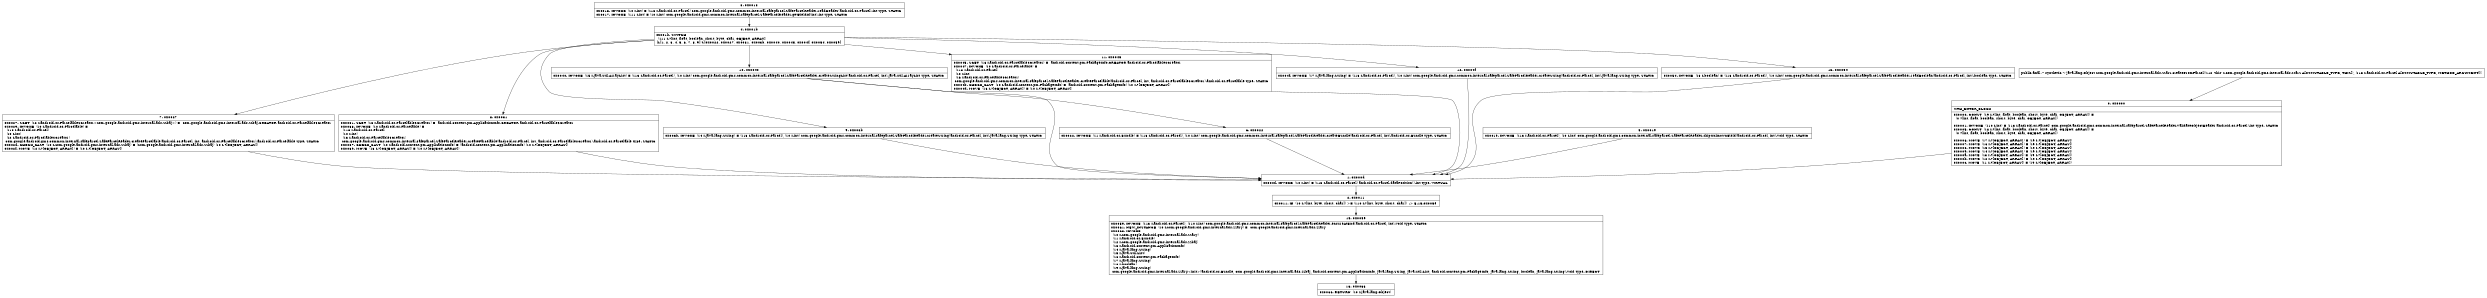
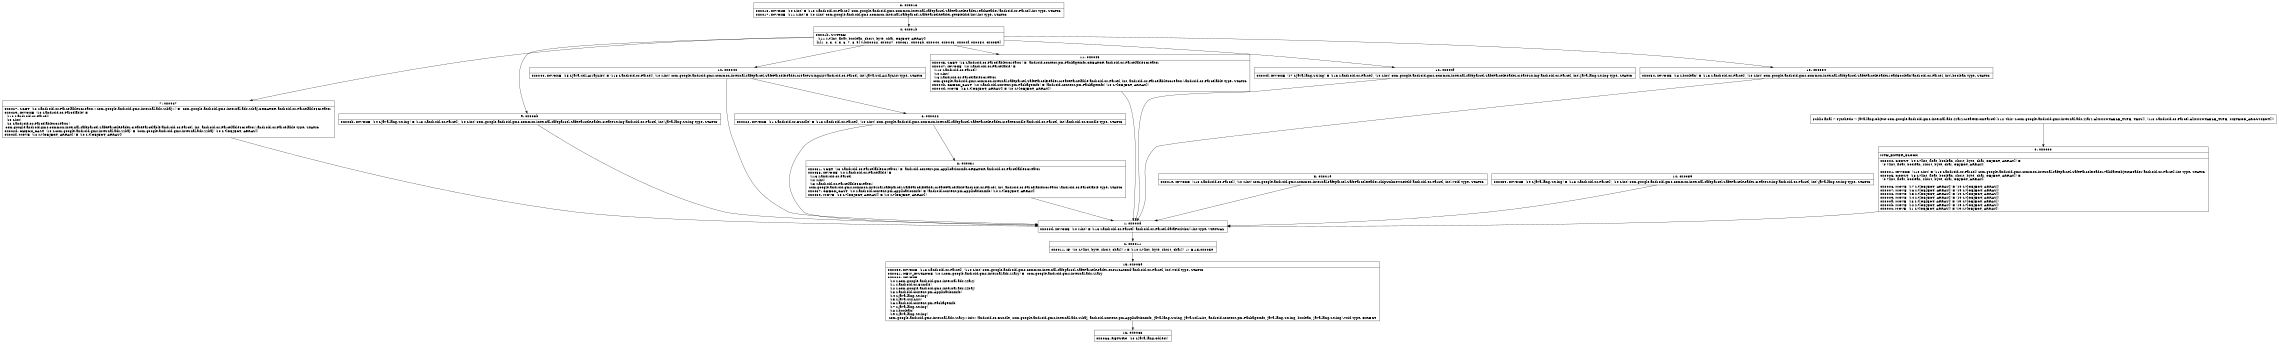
(548, 51) -> (944, 142)
none -> (1683, 179)
